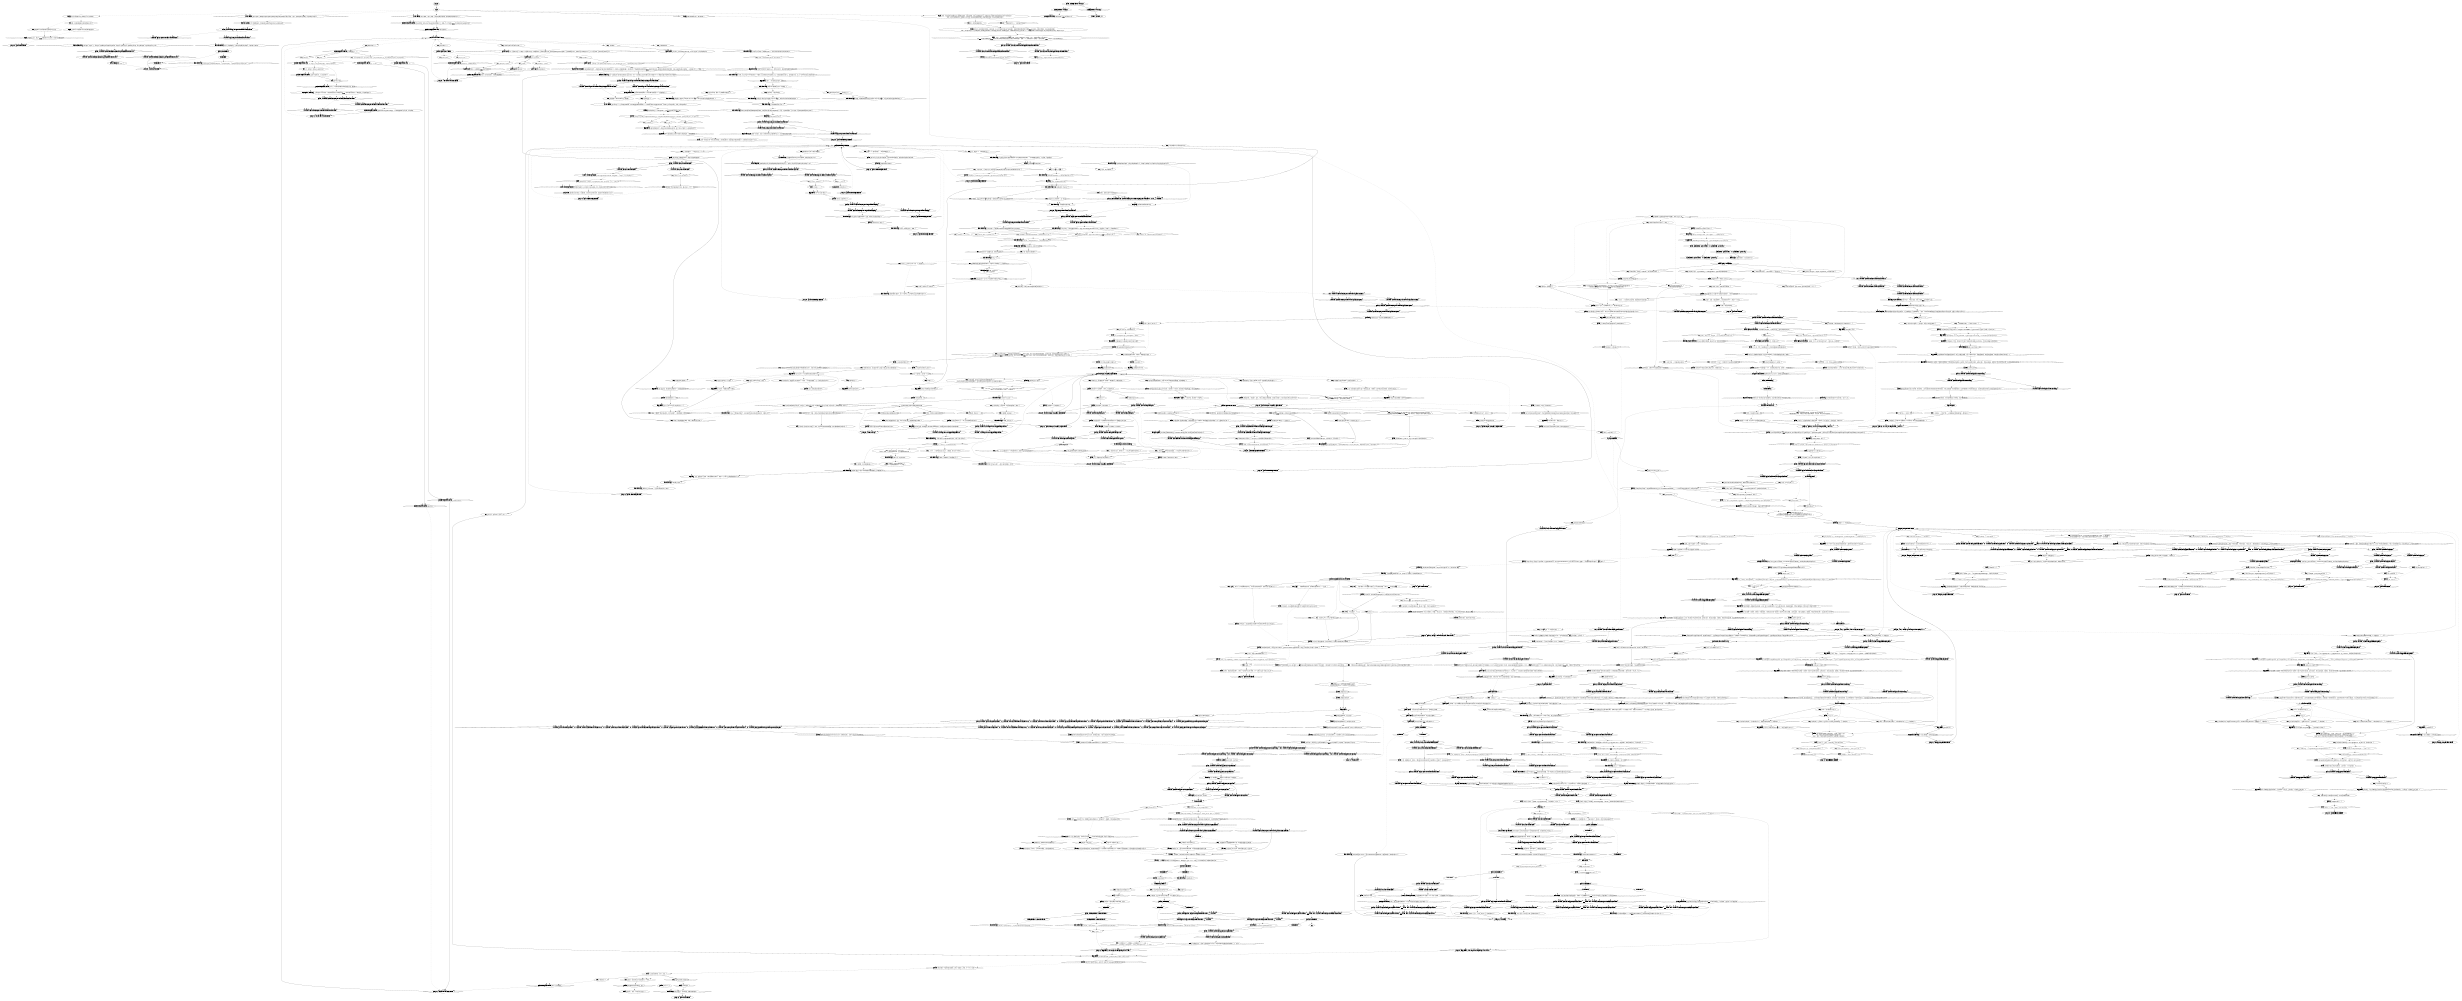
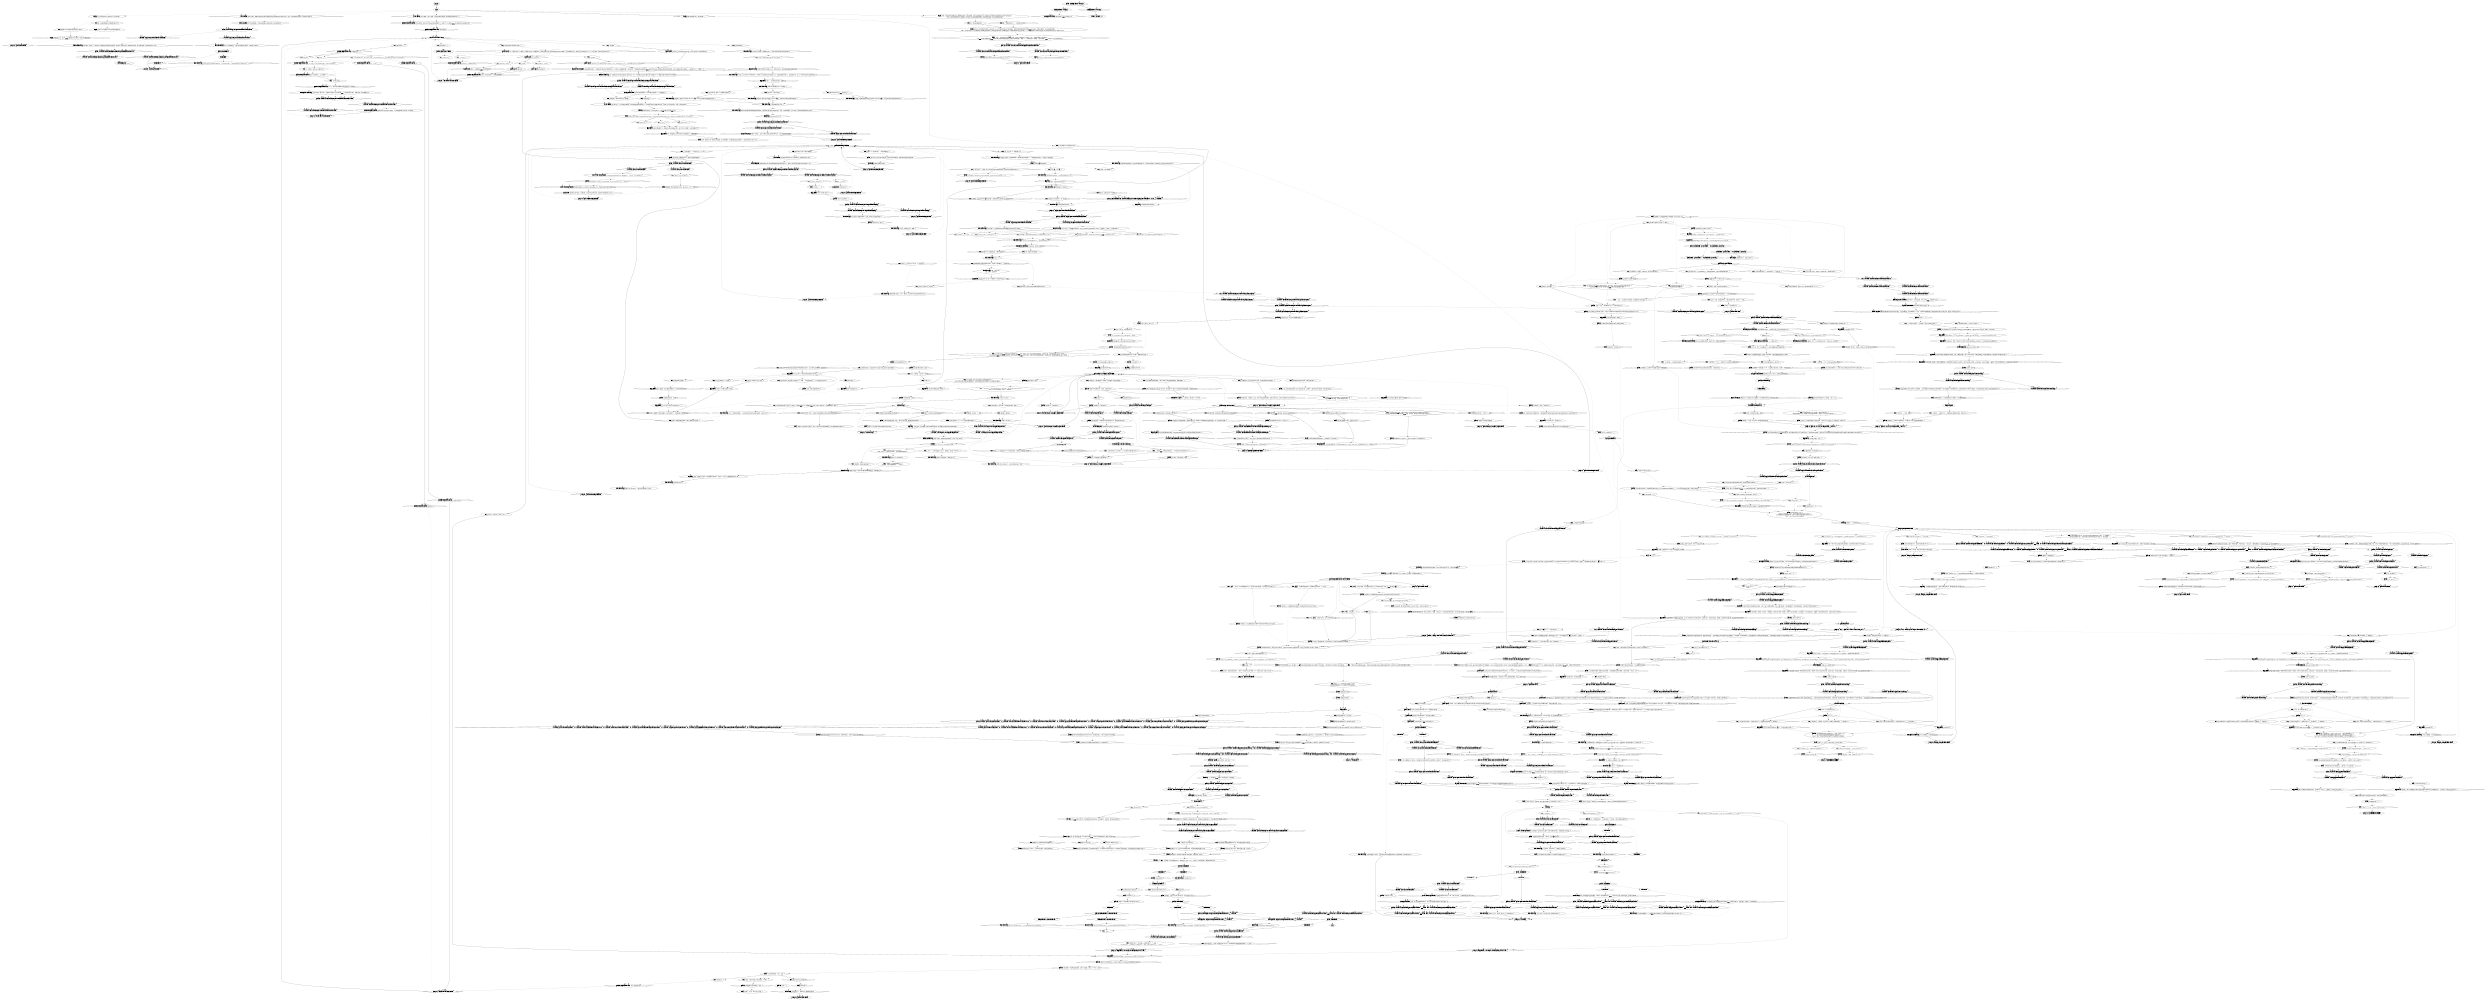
(912, 406) -> (901, 406)
